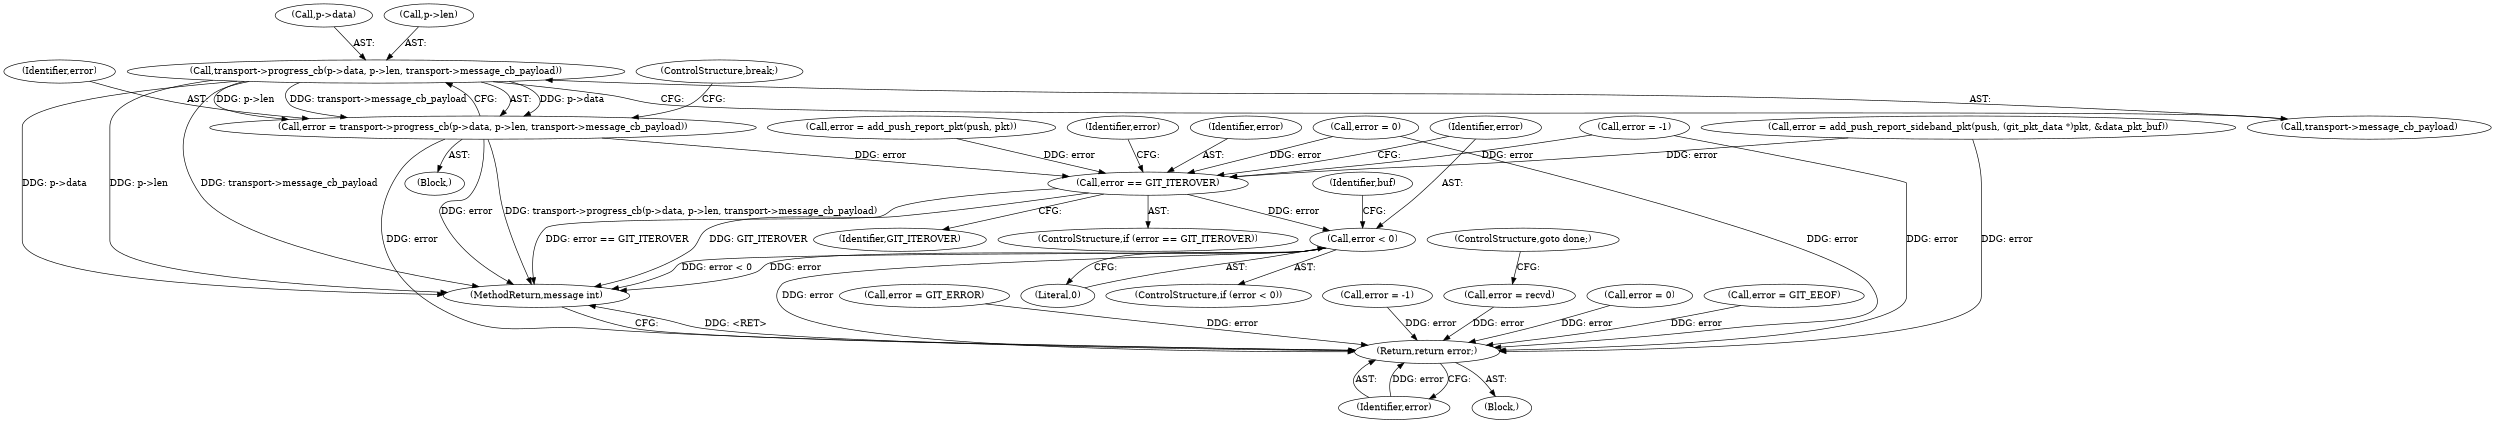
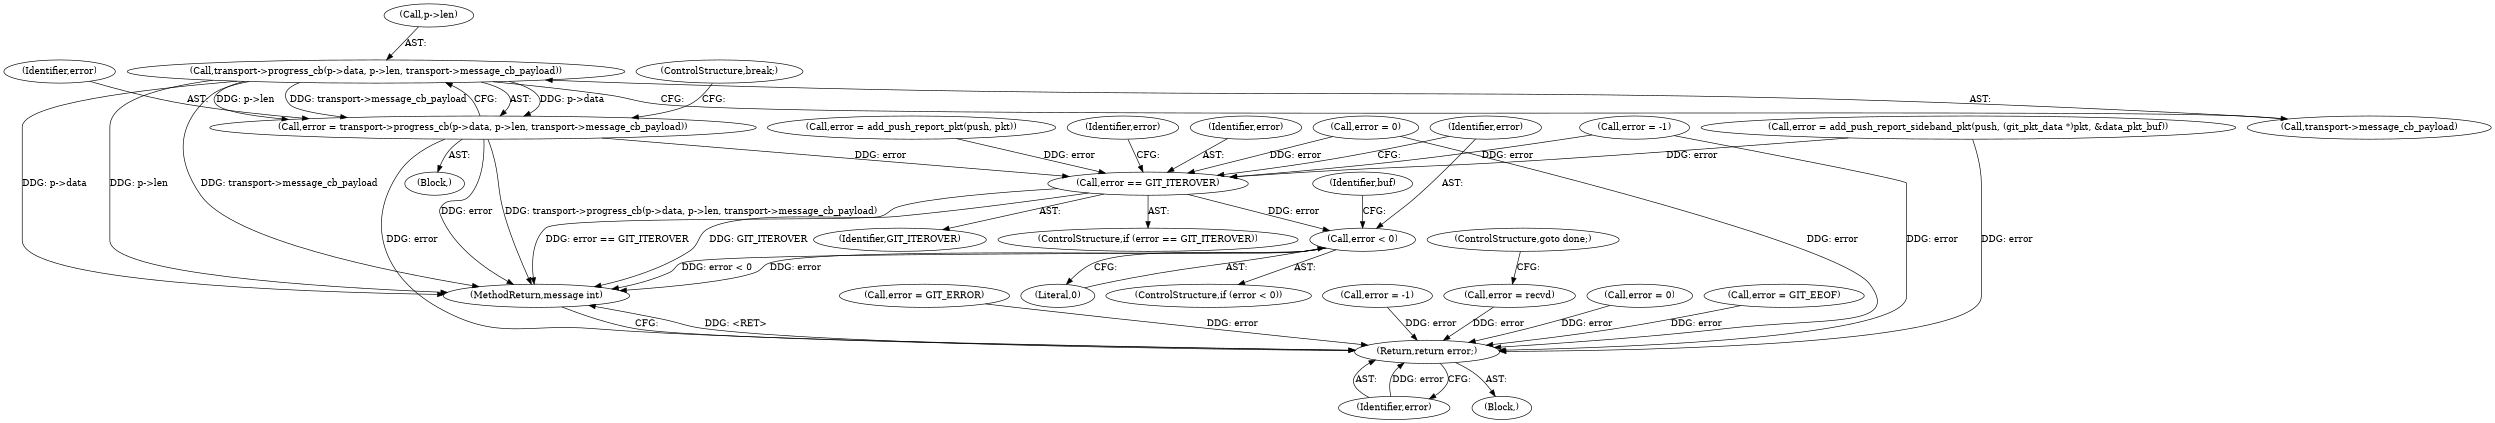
(324, 15) -> none
(1052, 212) -> (1052, 212)
(782, 307) -> none
